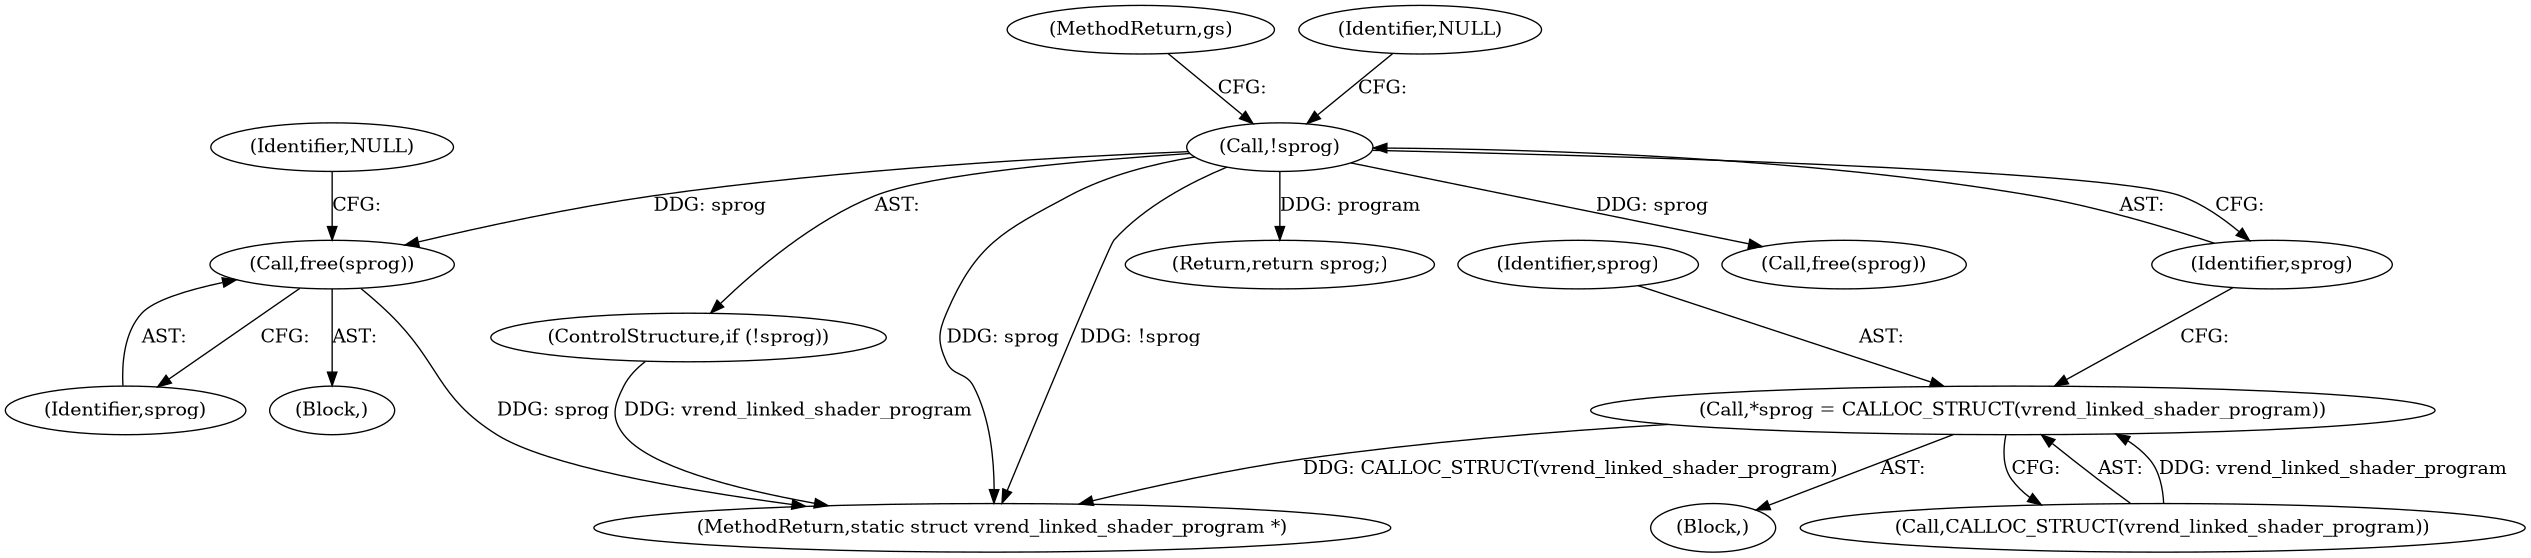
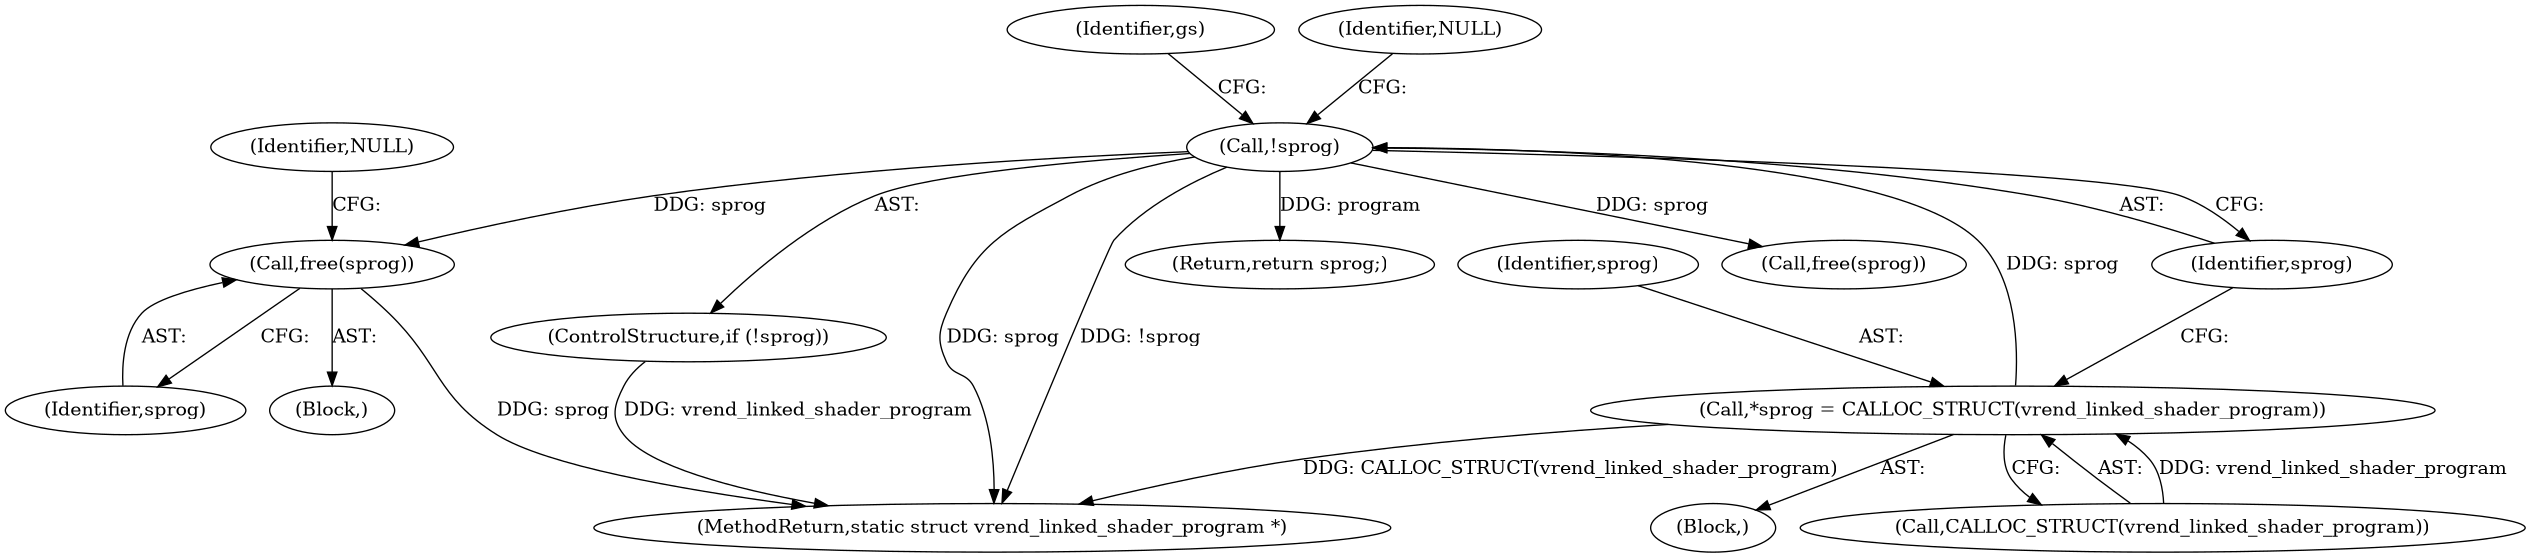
(1141, 30) -> (1141, 30)
none -> (1785, 174)
